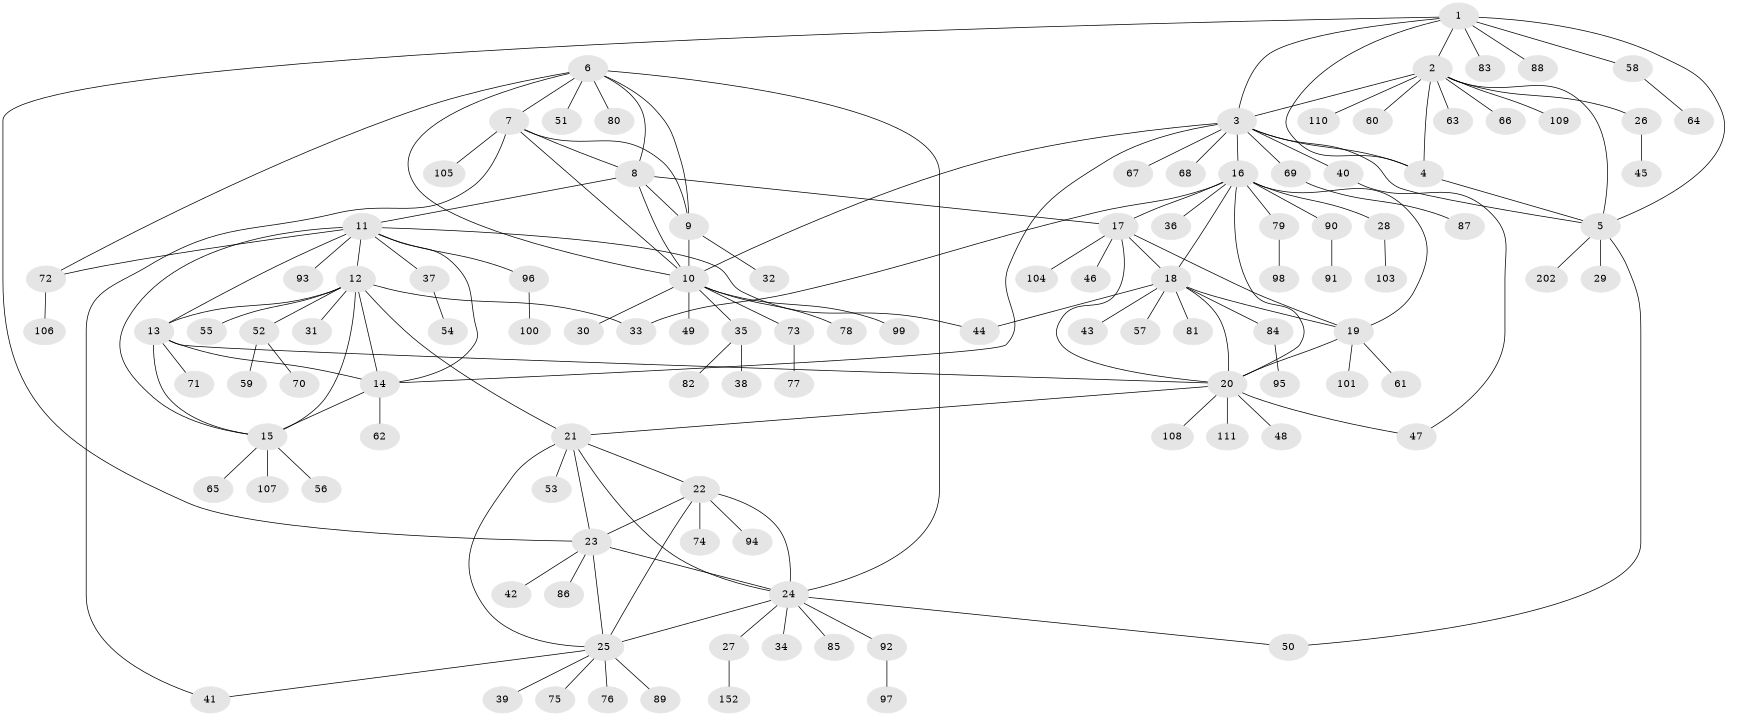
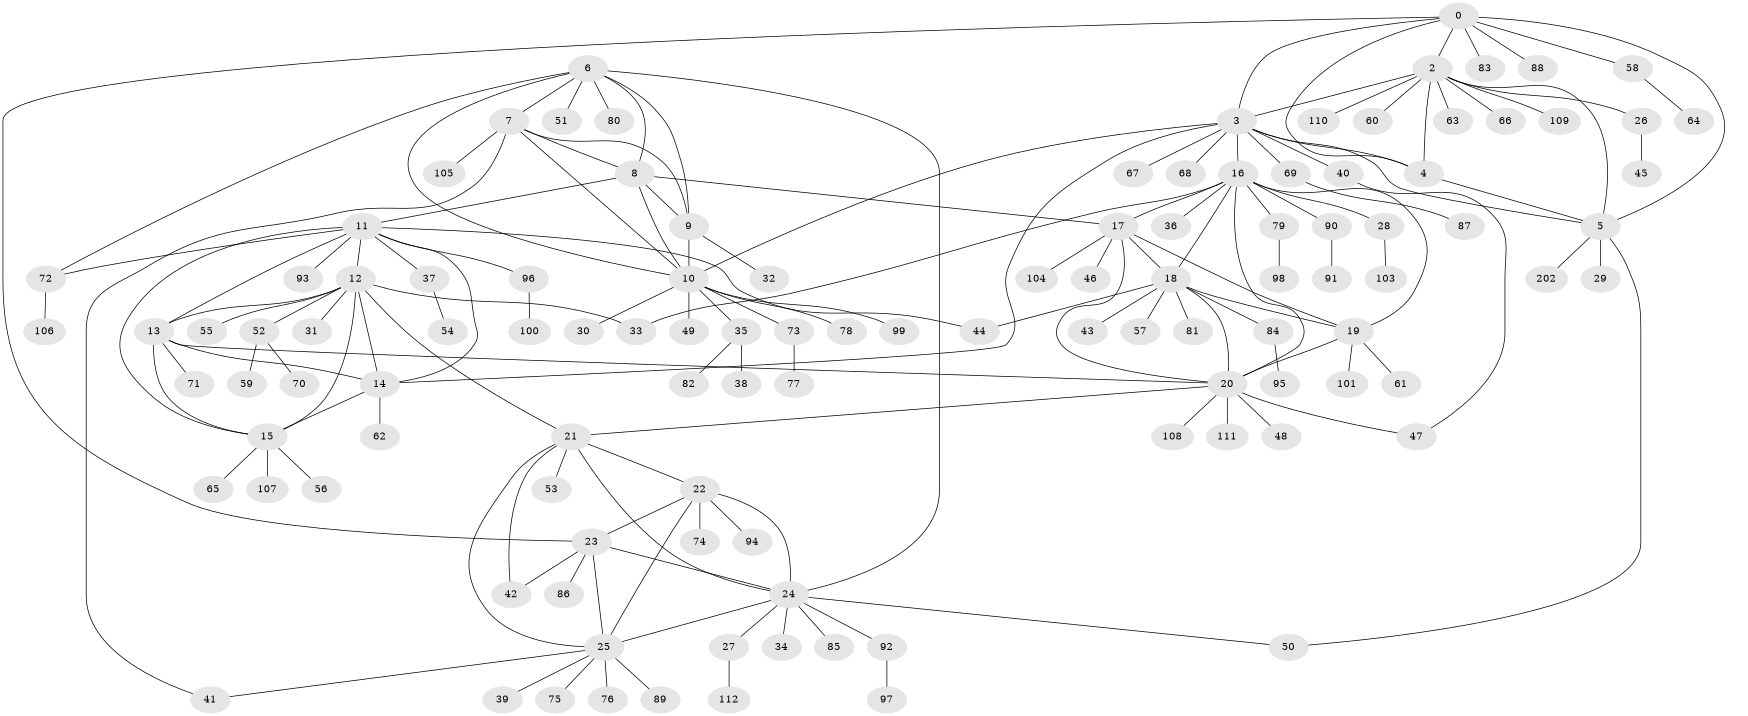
(1459, 16) -> (1459, 16)
(582, 489) -> (514, 506)
(729, 700) -> (729, 700)
